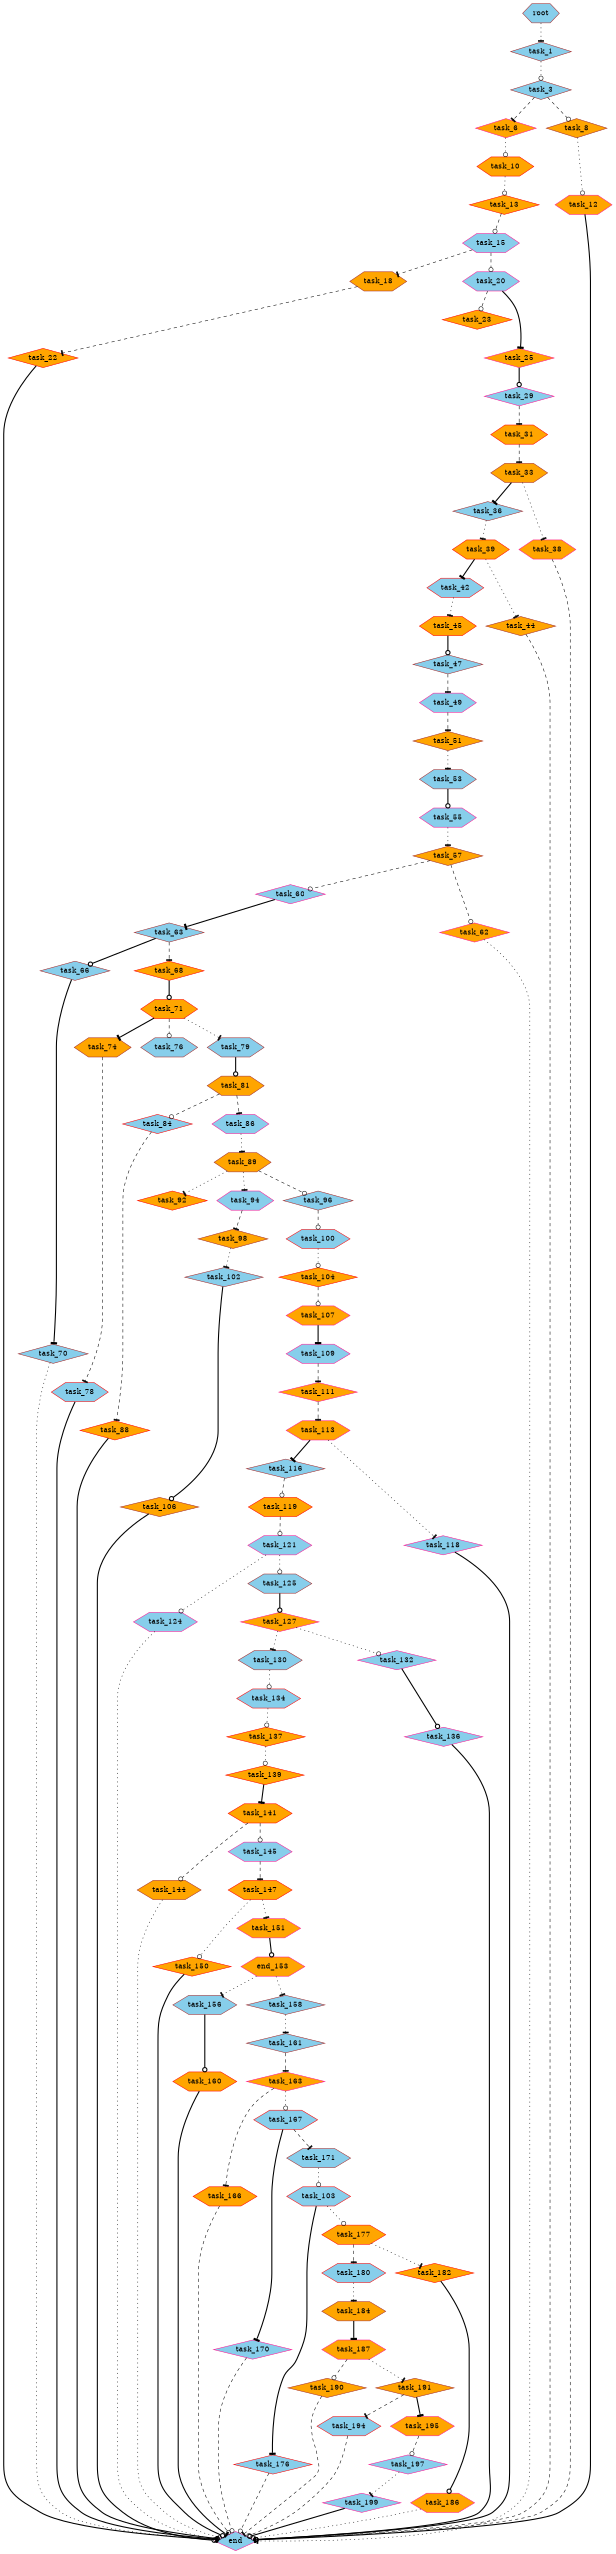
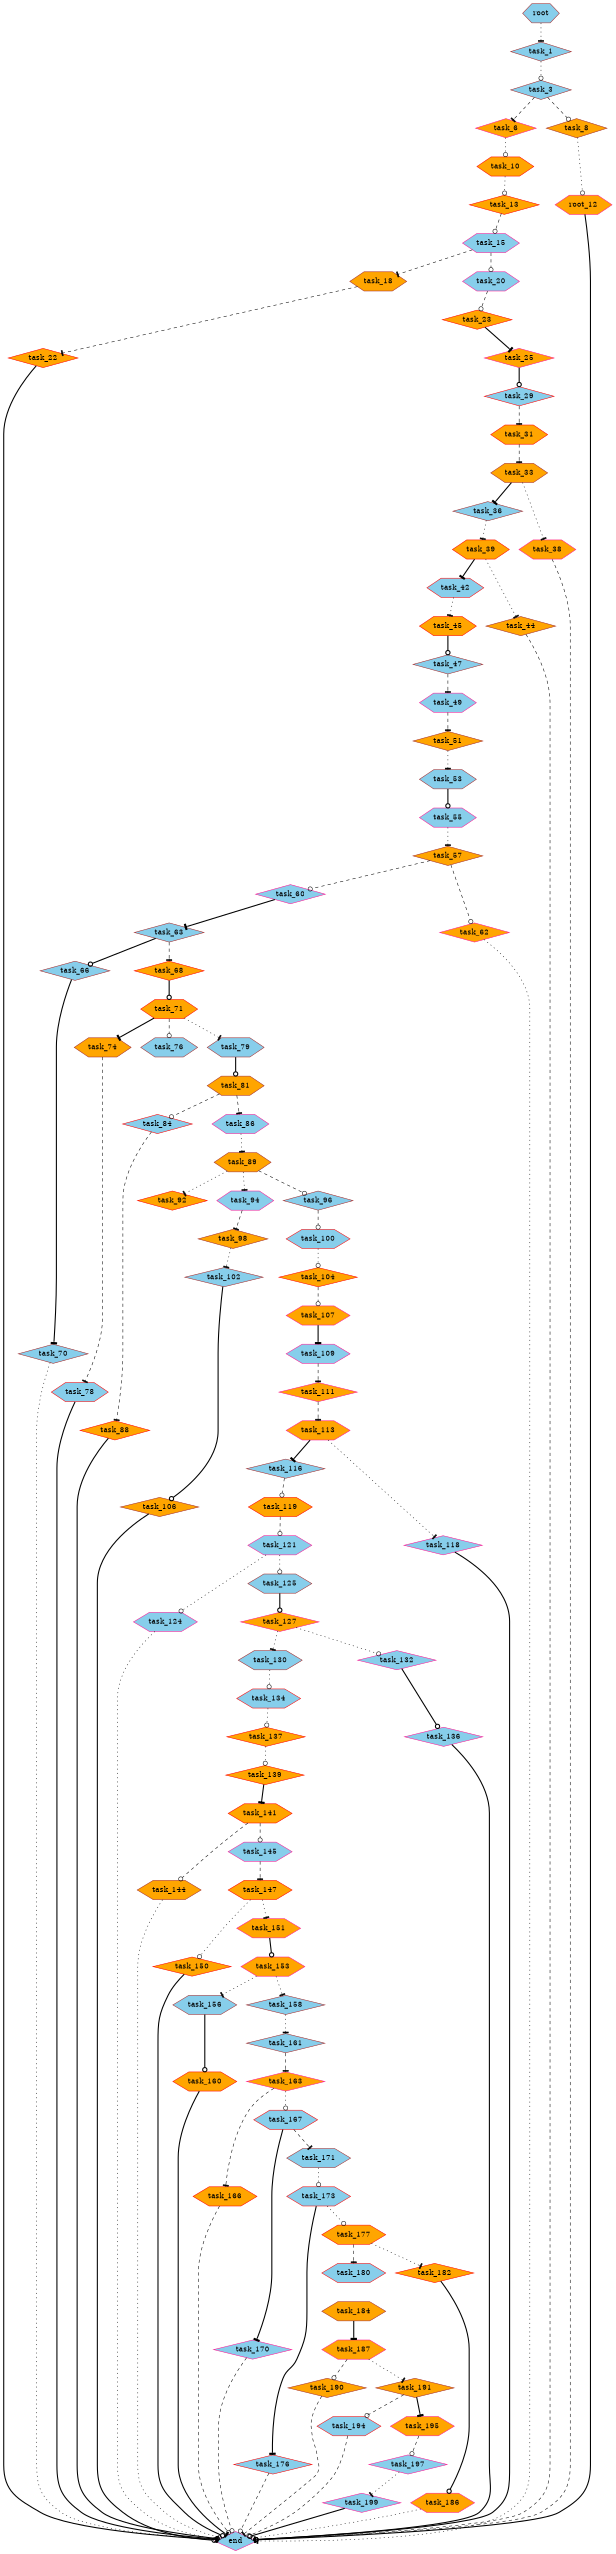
(584, 205) -> (584, 205)
(519, 316) -> (497, 338)
(519, 396) -> (519, 396)
(273, 1967) -> (273, 1967)
(319, 2196) -> (319, 2196)
(354, 2291) -> none
(386, 2405) -> (386, 2405)
